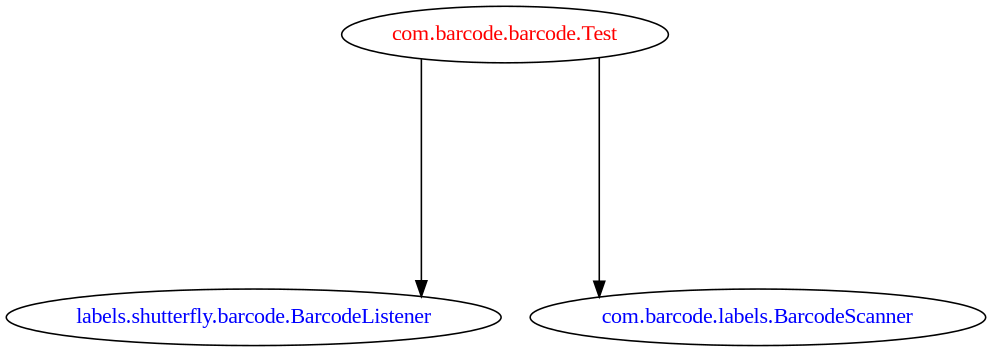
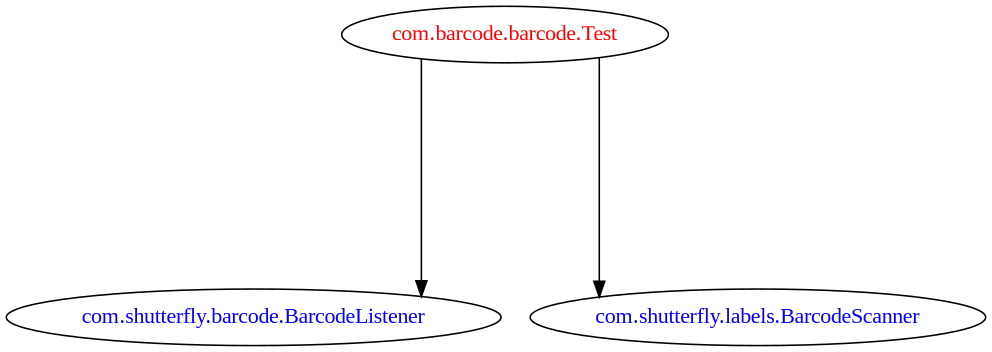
(254, 317) -> (254, 317)
(758, 317) -> (758, 317)
